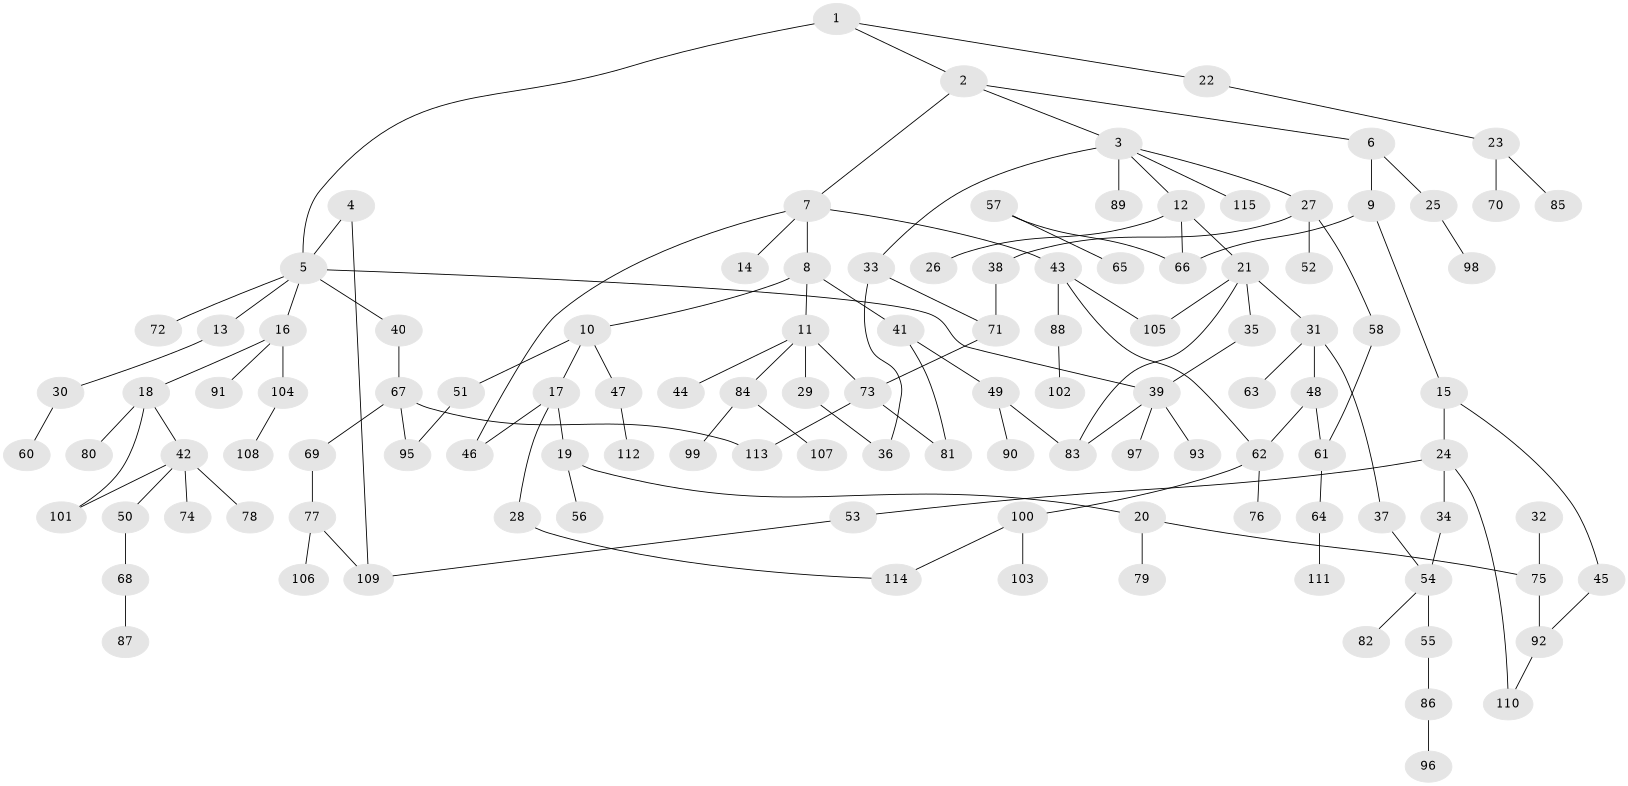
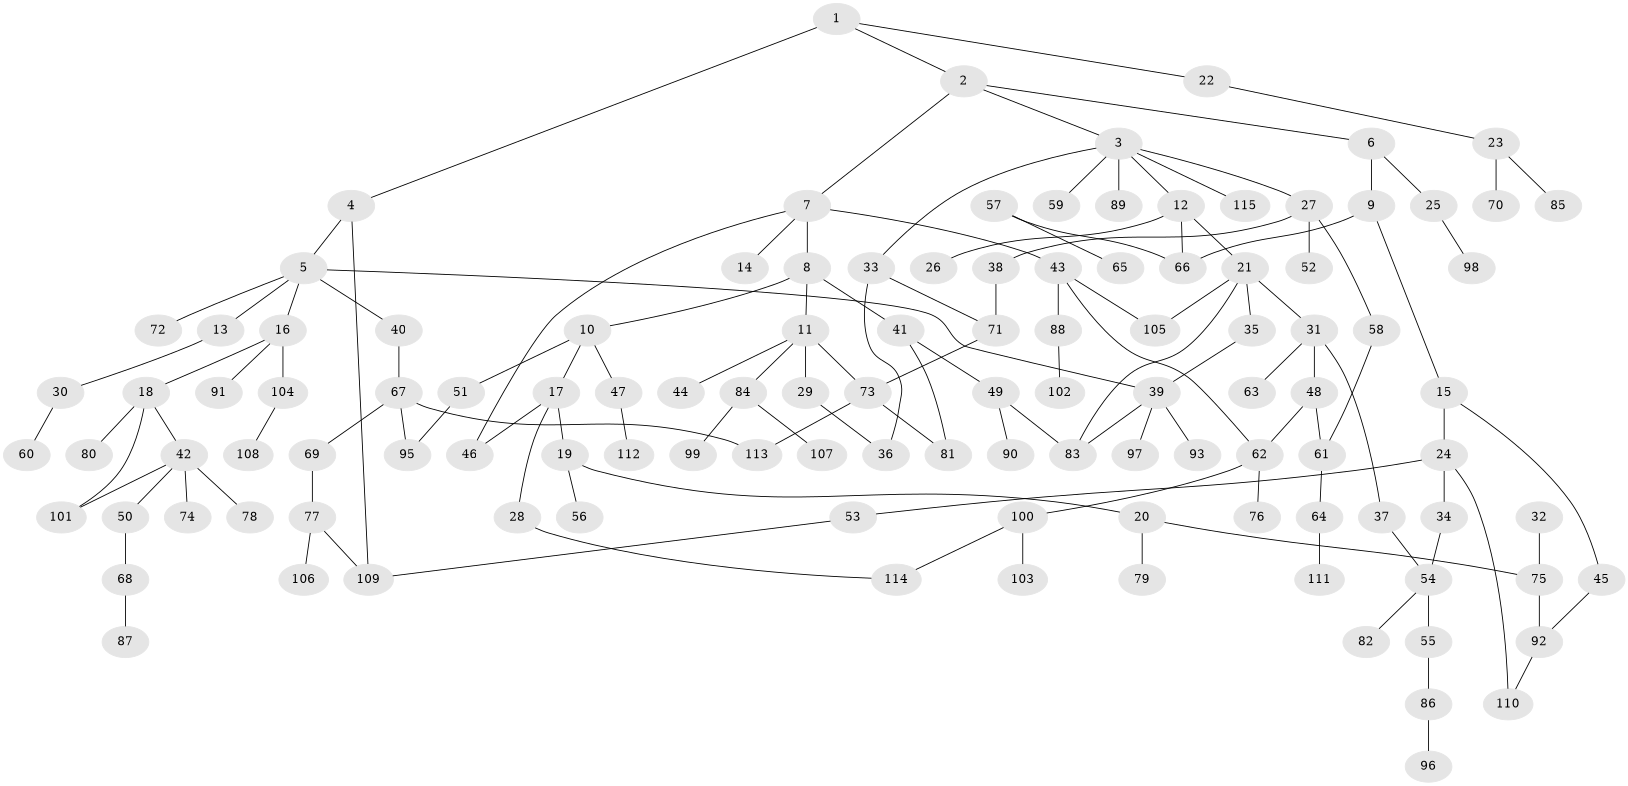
(523, 90) -> (594, 113)
none -> (1057, 206)
